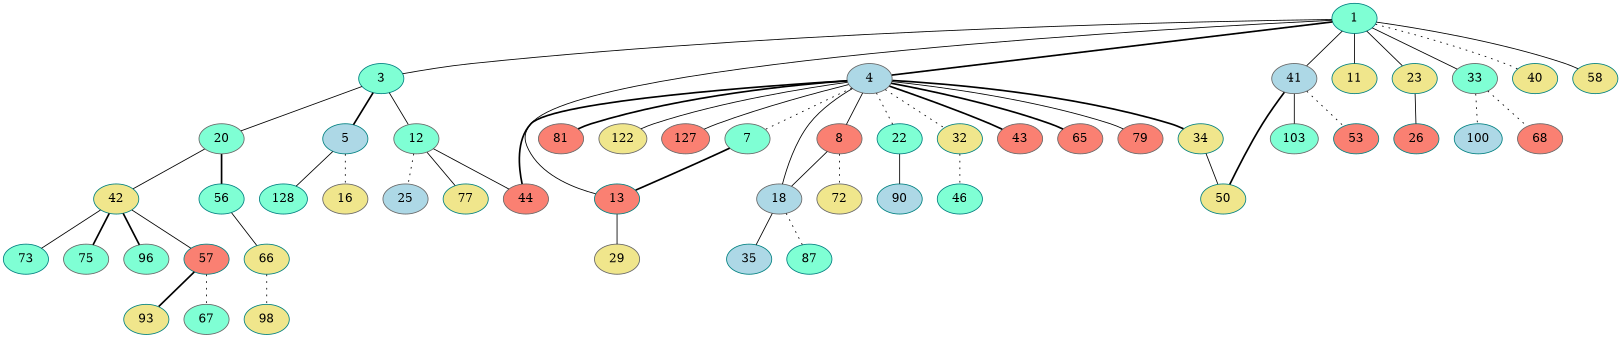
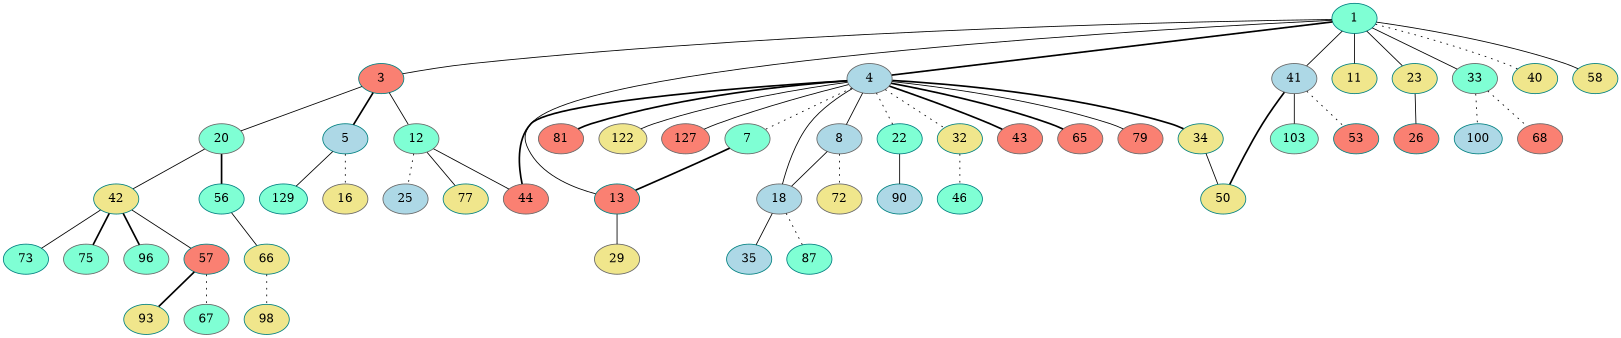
(381, 79) -> (381, 79)
(839, 139) -> (839, 139)
(283, 199) -> (283, 199)
